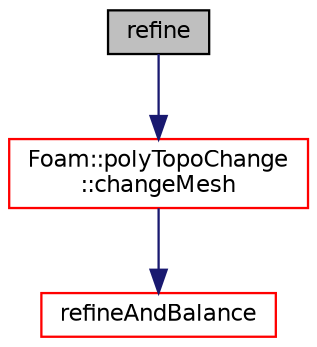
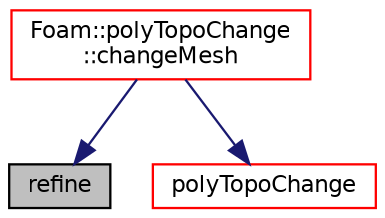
(159, 85) -> (113, 112)
(159, 315) -> (264, 186)
